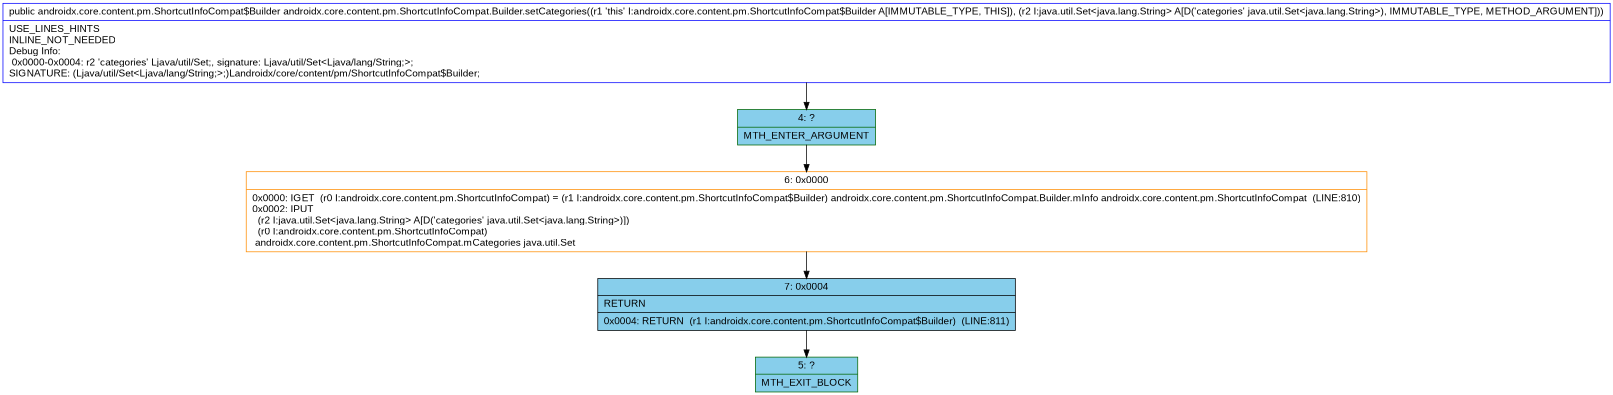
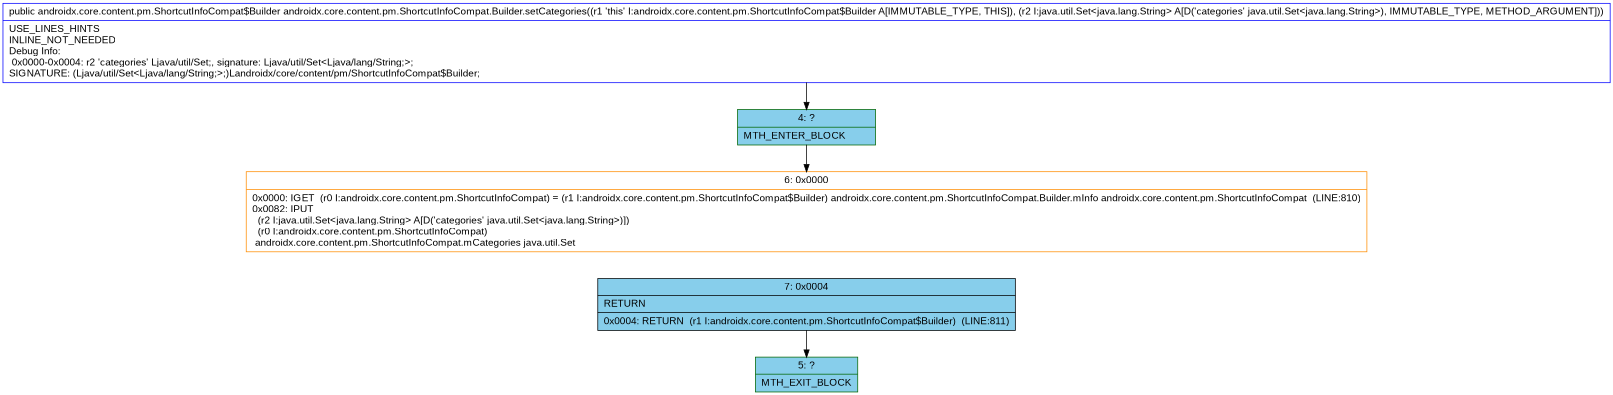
(807, 136) -> (795, 136)
(286, 209) -> (286, 209)
(807, 261) -> none
